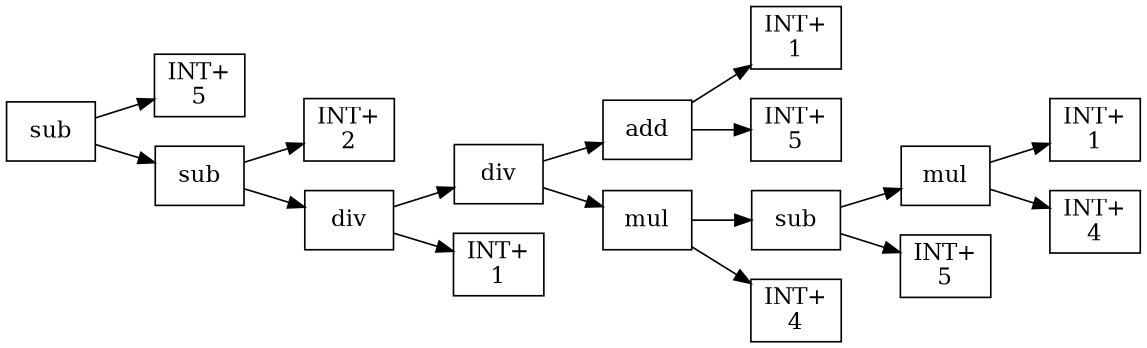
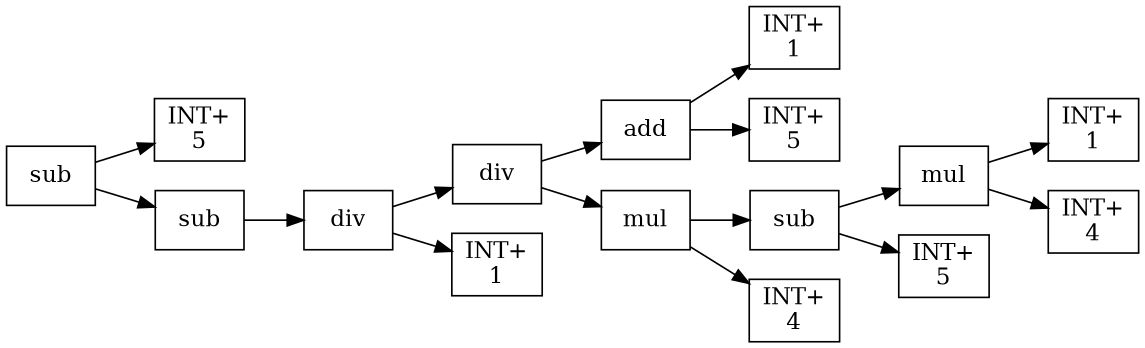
(349, 130) -> none
